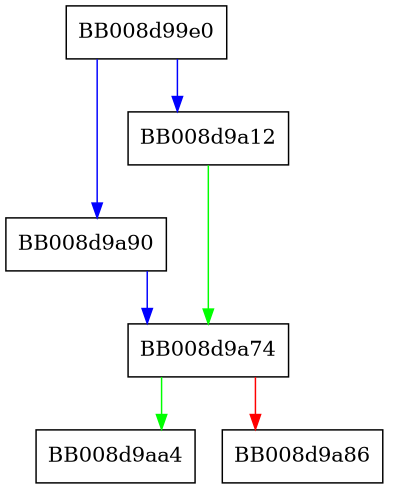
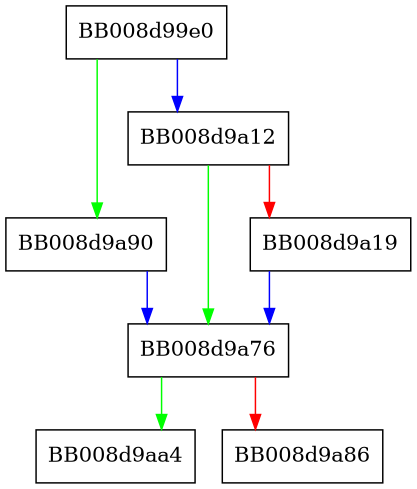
(97, 131) -> (97, 131)
none -> (331, 244)
(208, 350) -> (208, 350)
